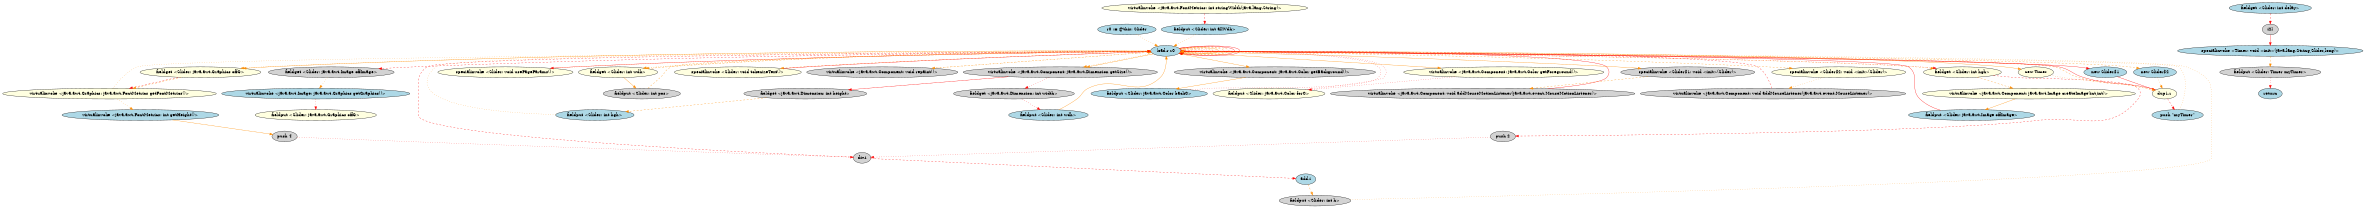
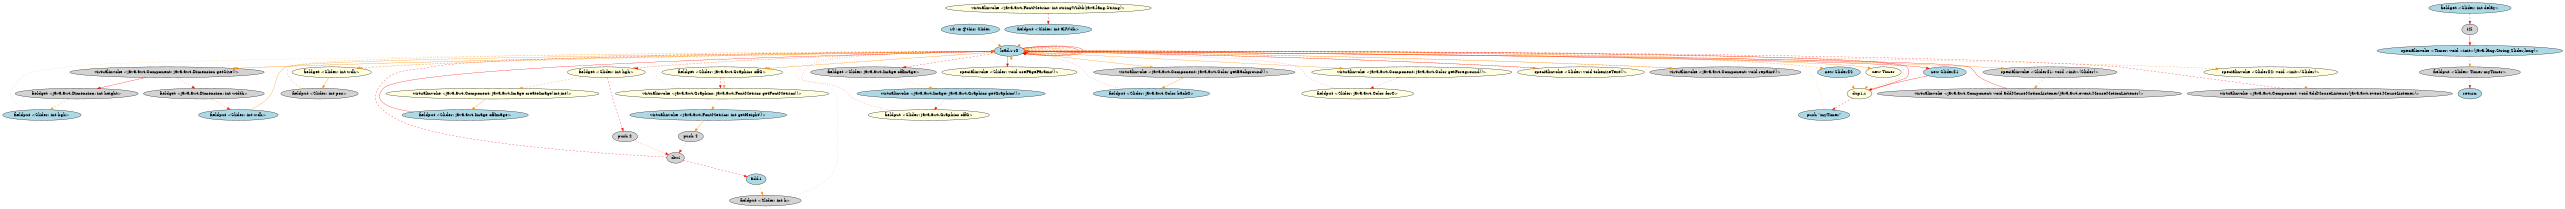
(1041, 60) -> (1351, 57)
none -> (803, 73)
